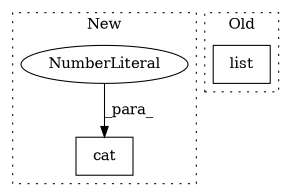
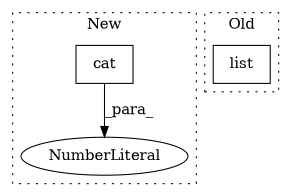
(104, 105) -> (104, 105)
